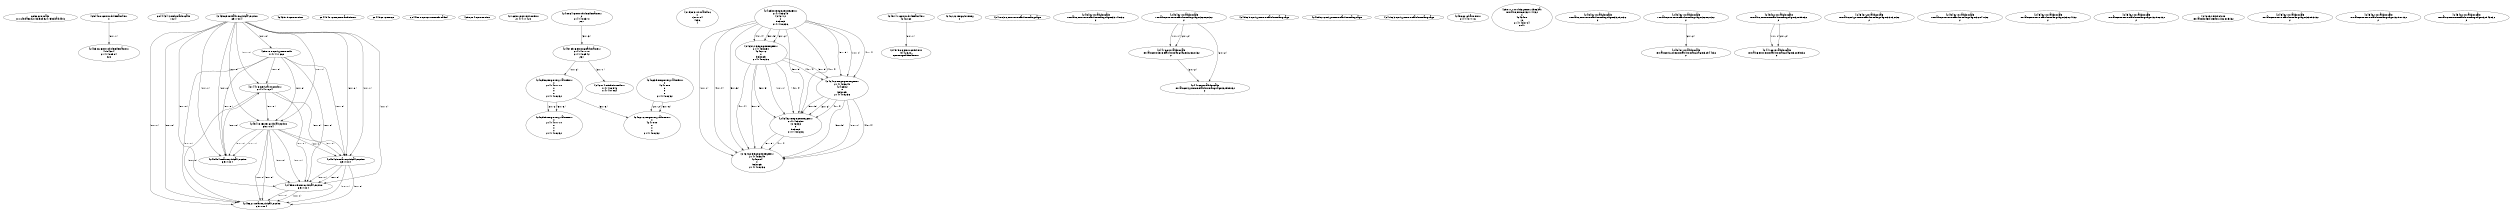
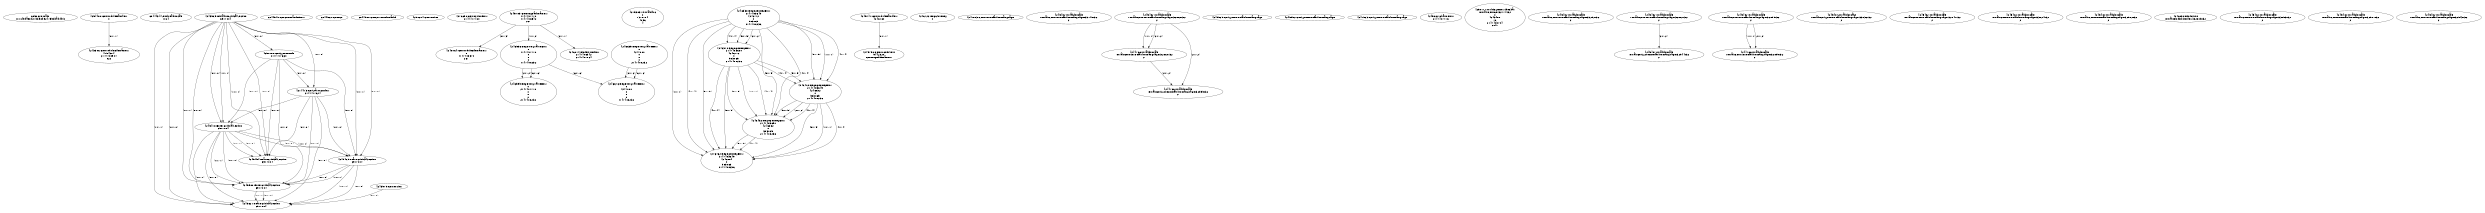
(582, 34) -> (498, 36)
(226, 117) -> (295, 131)
(187, 118) -> (338, 201)
